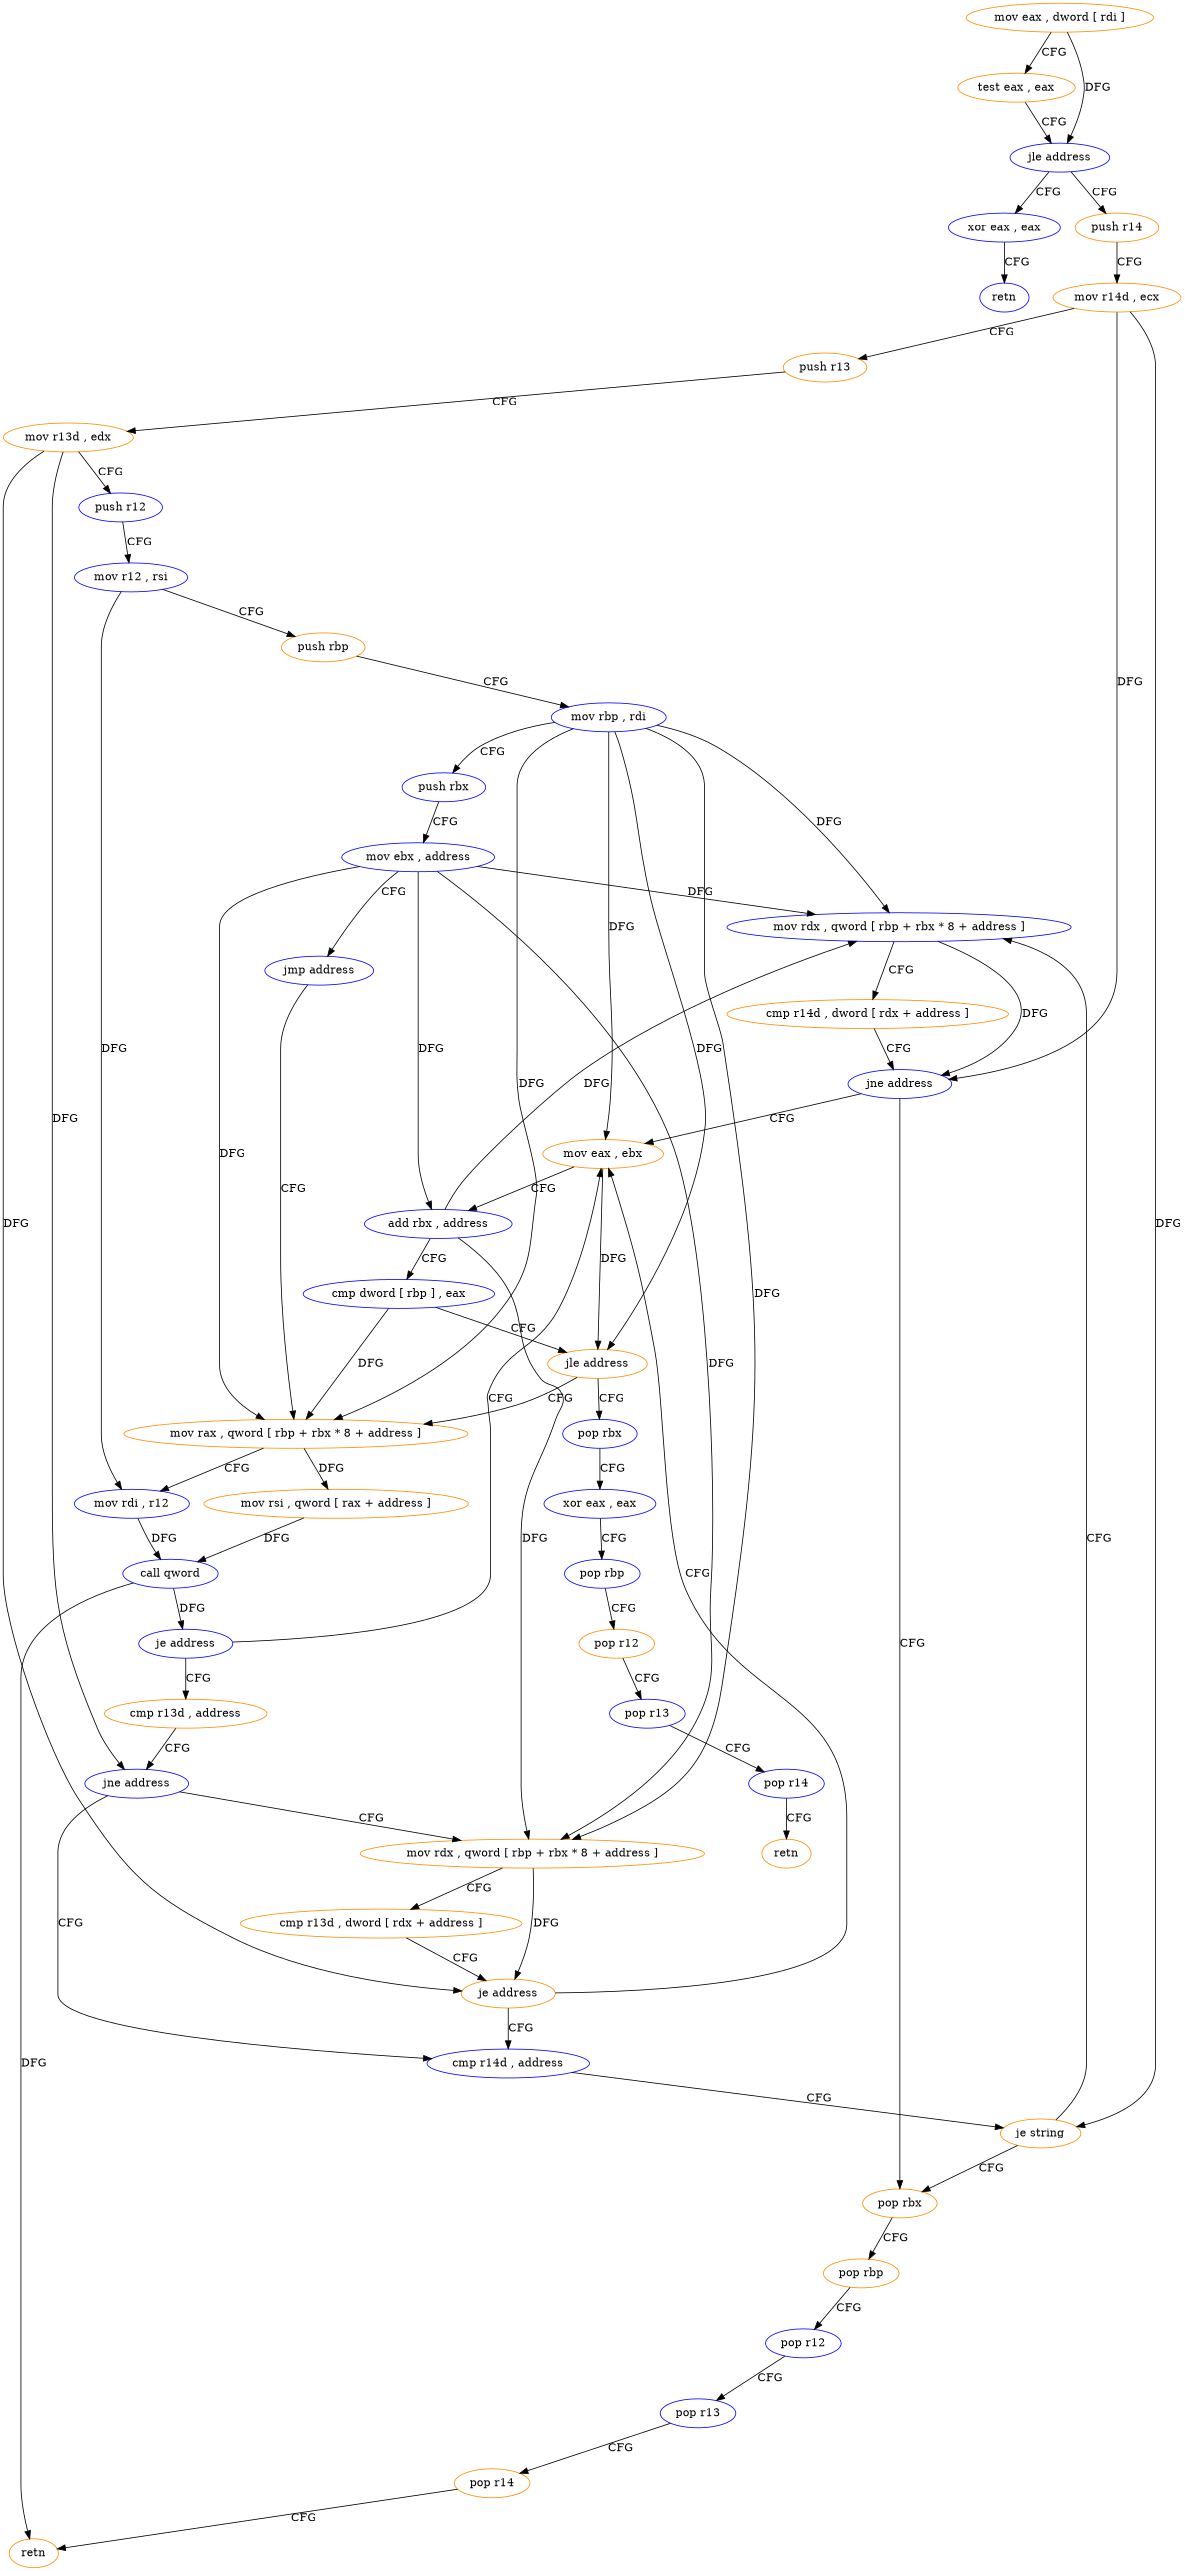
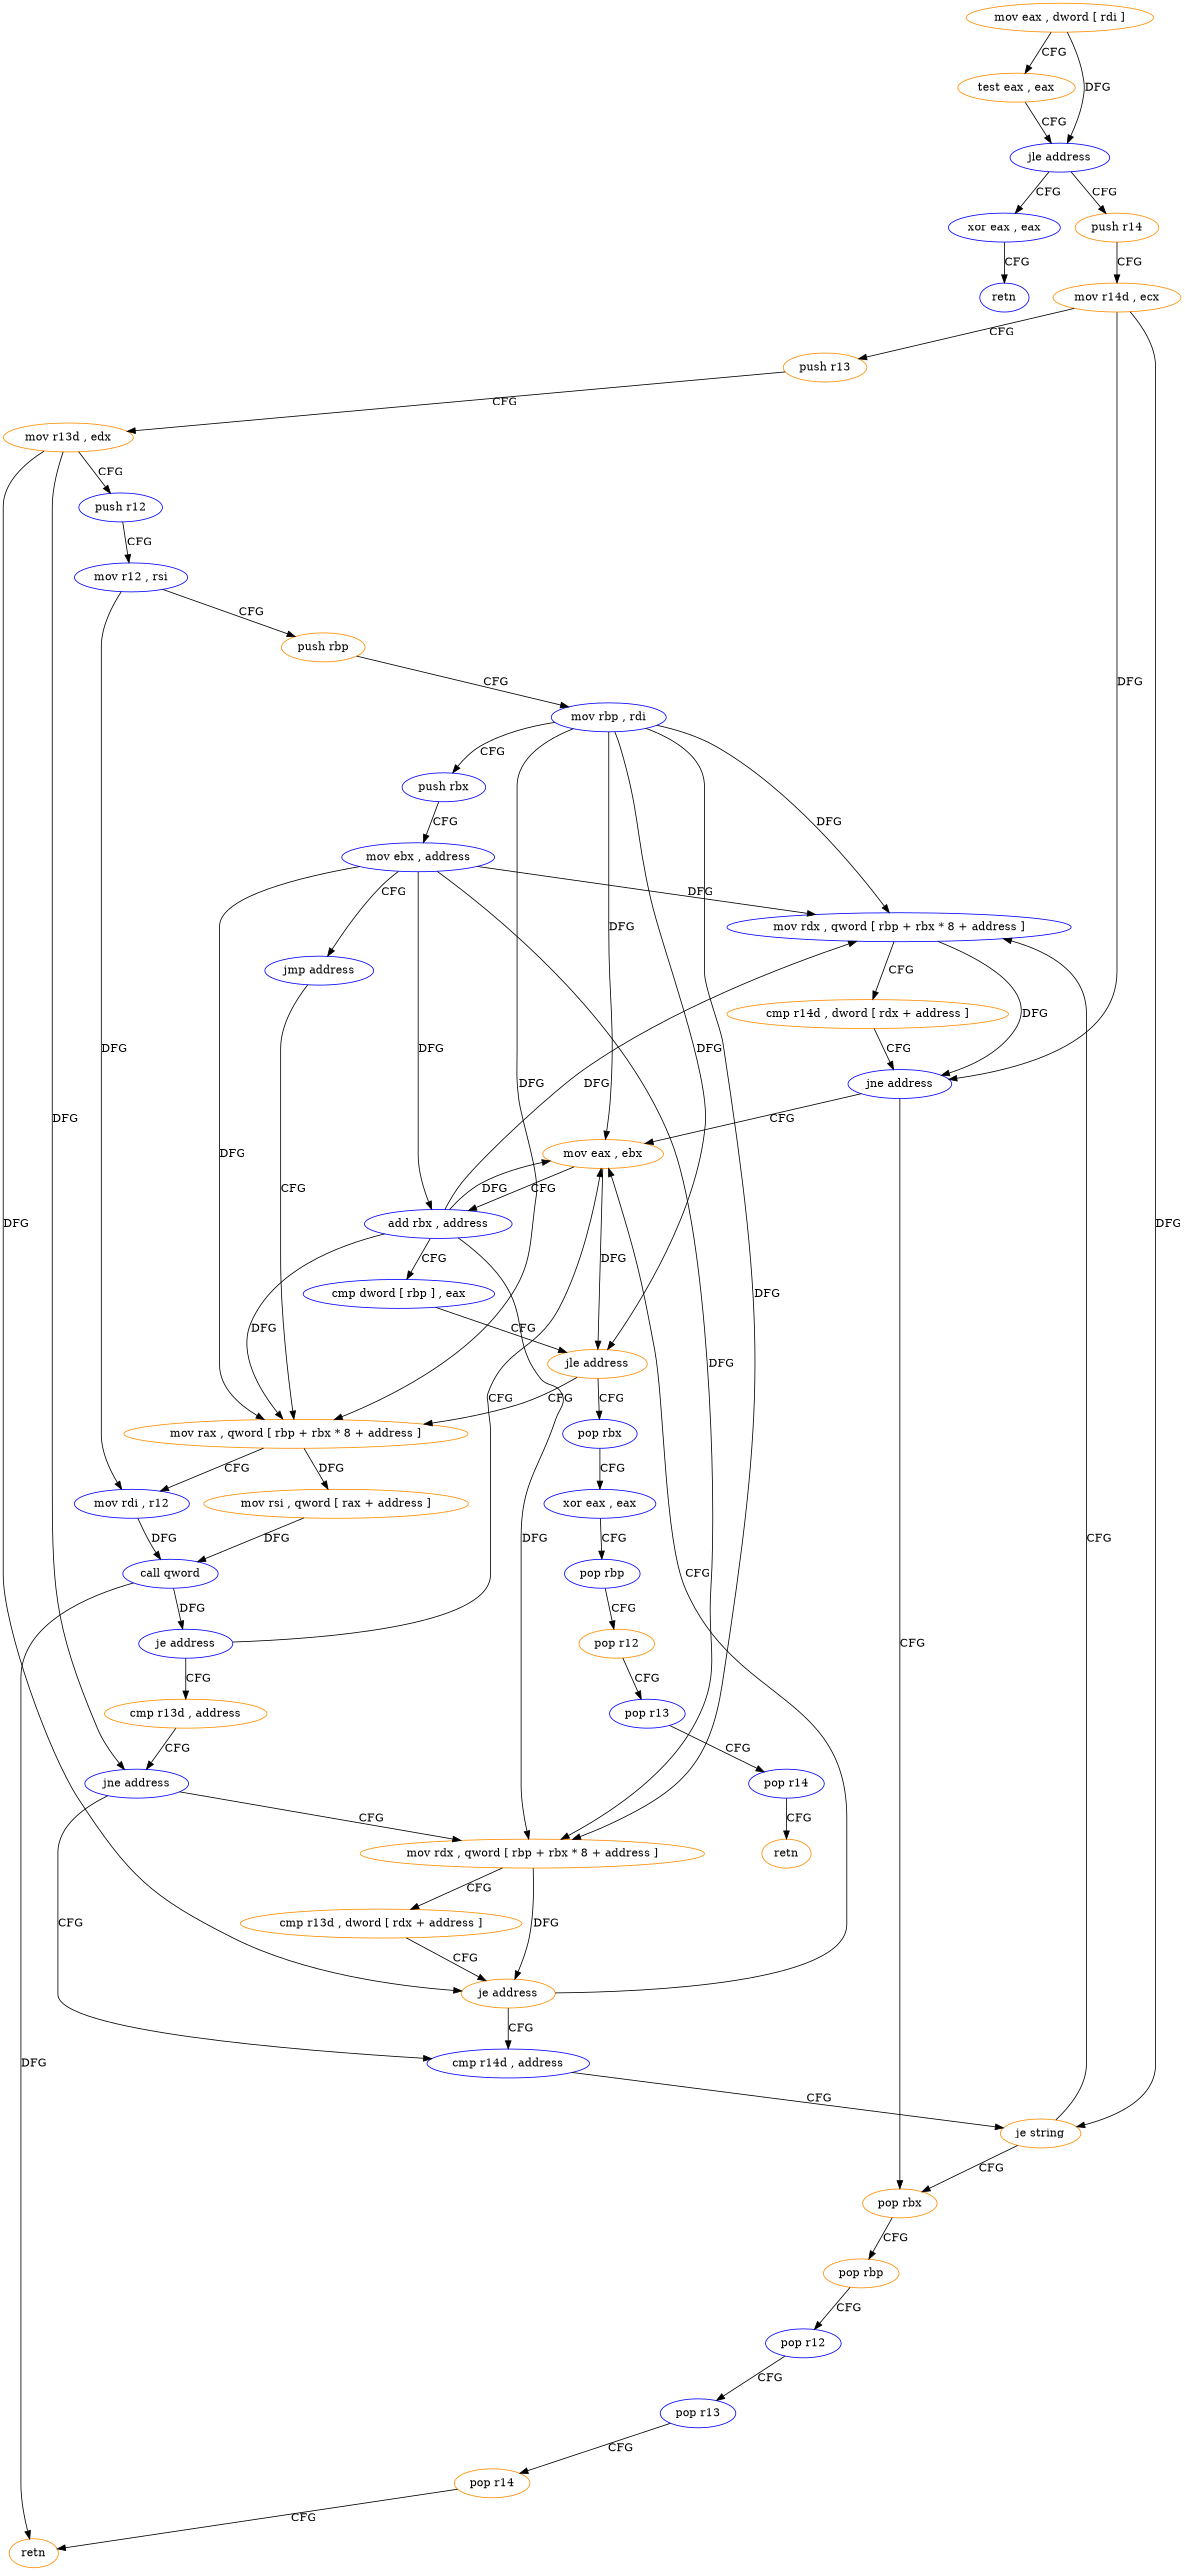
none -> (492, 1178)
(350, 1361) -> (269, 1294)
